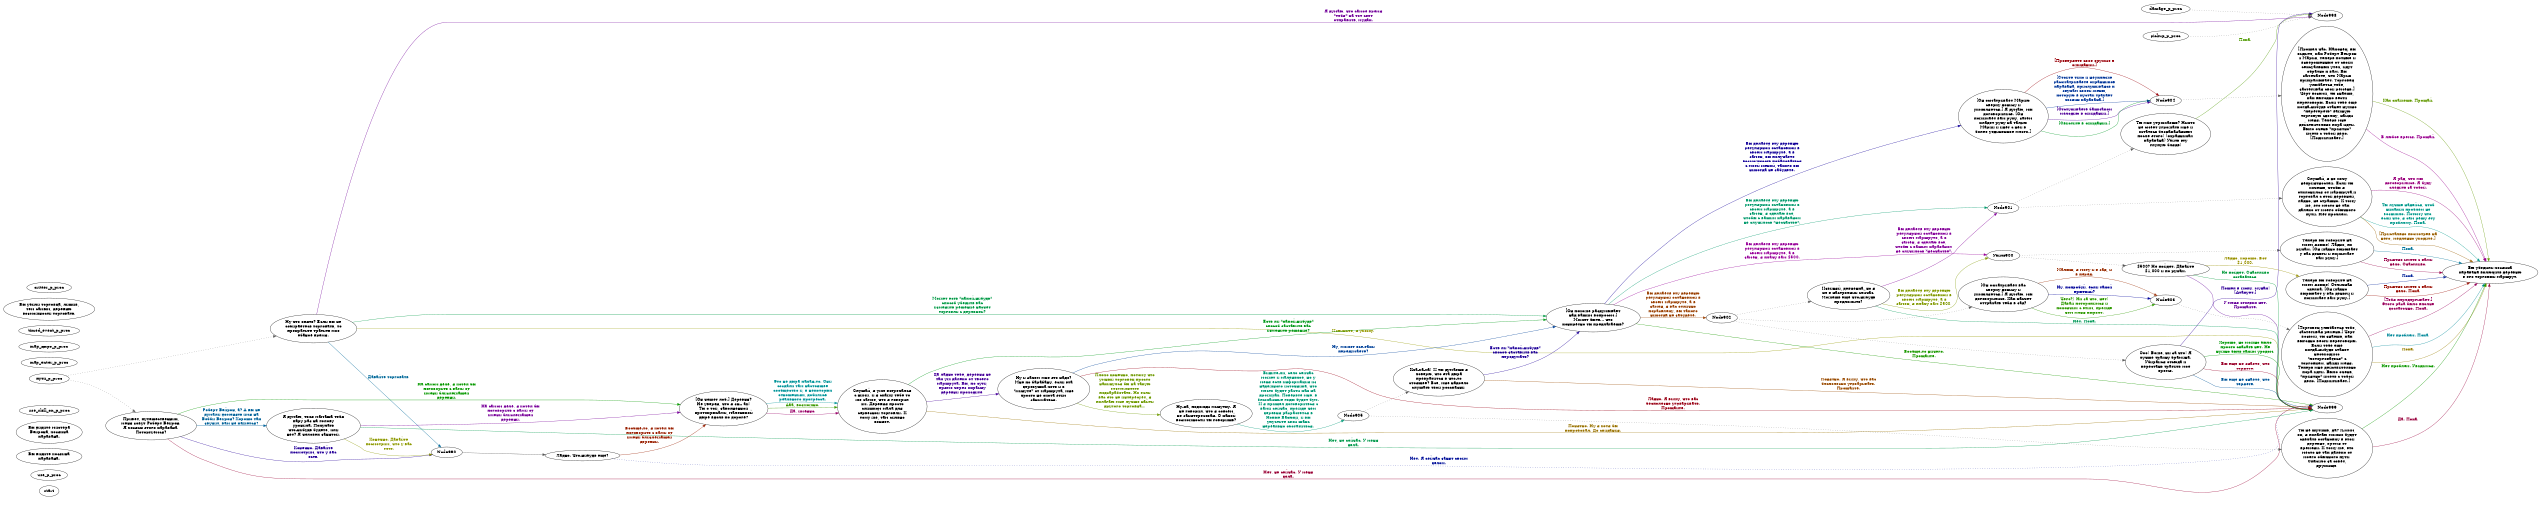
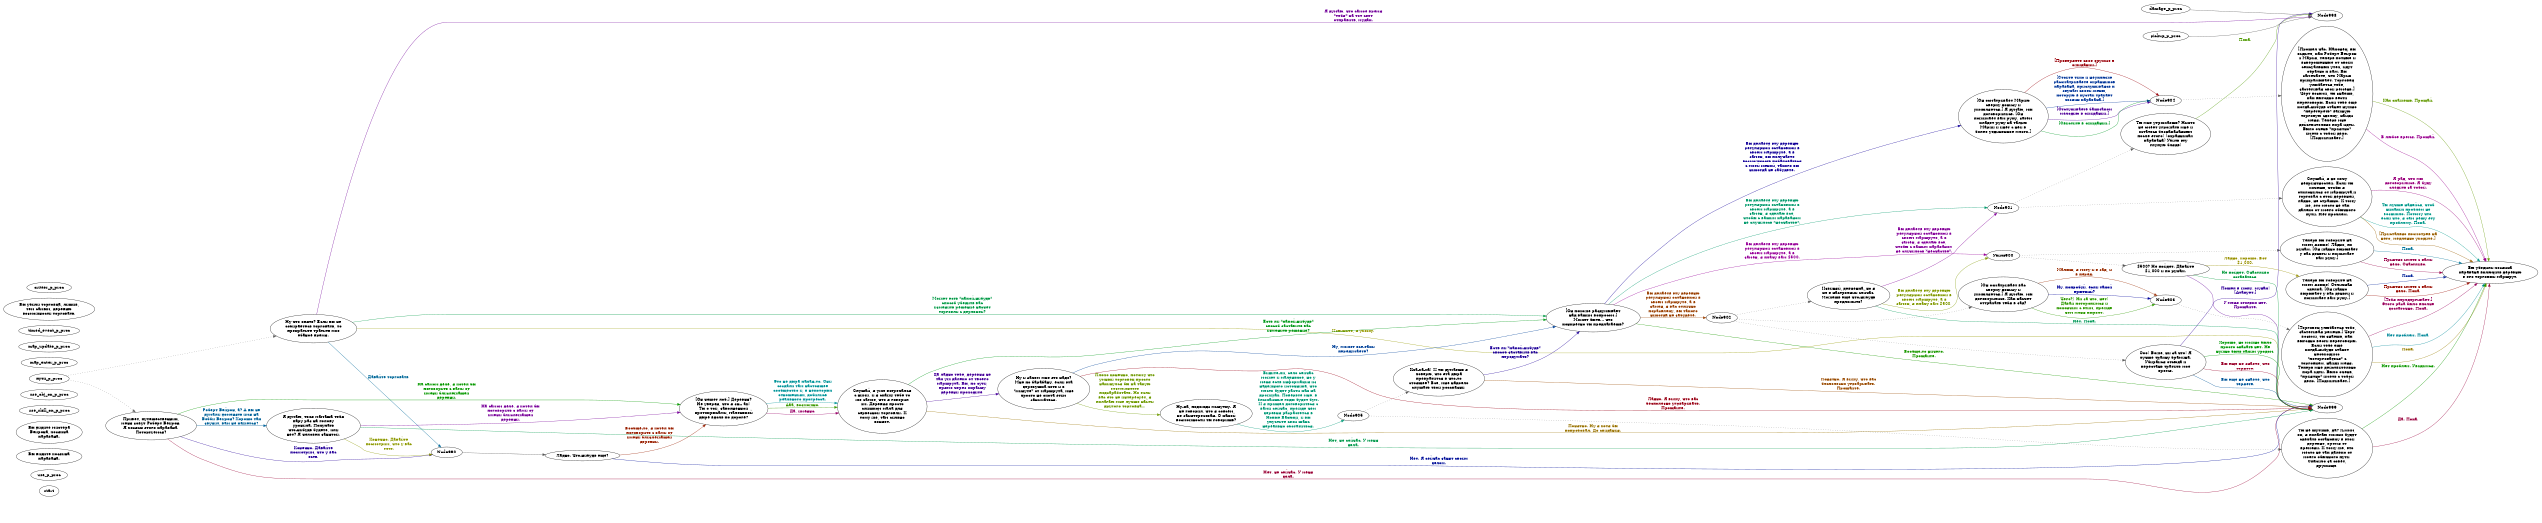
(2249, 12) -> (2249, 12)
(2250, 32) -> (2250, 32)
(49, 347) -> (49, 347)
none -> (49, 395)
(1478, 467) -> (1478, 467)
